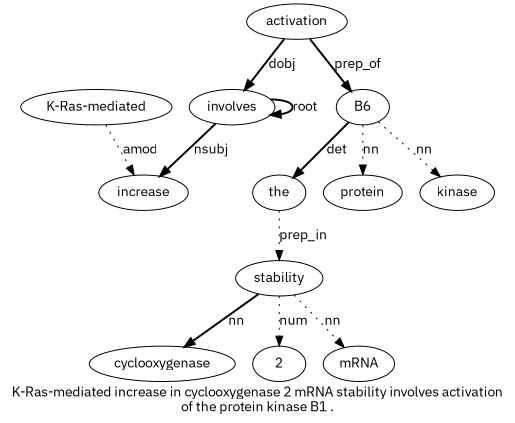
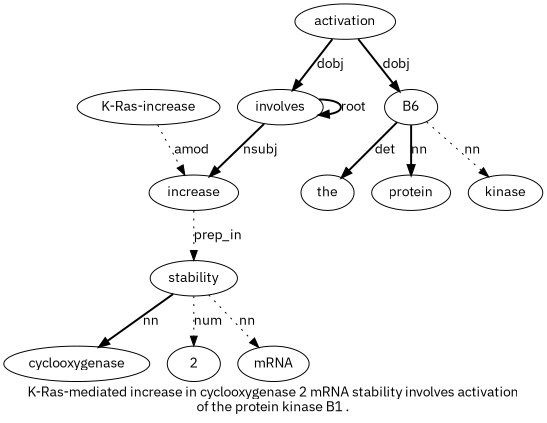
(358, 64) -> (396, 64)
(96, 107) -> (149, 107)
(363, 145) -> (411, 145)
(279, 231) -> (194, 231)
